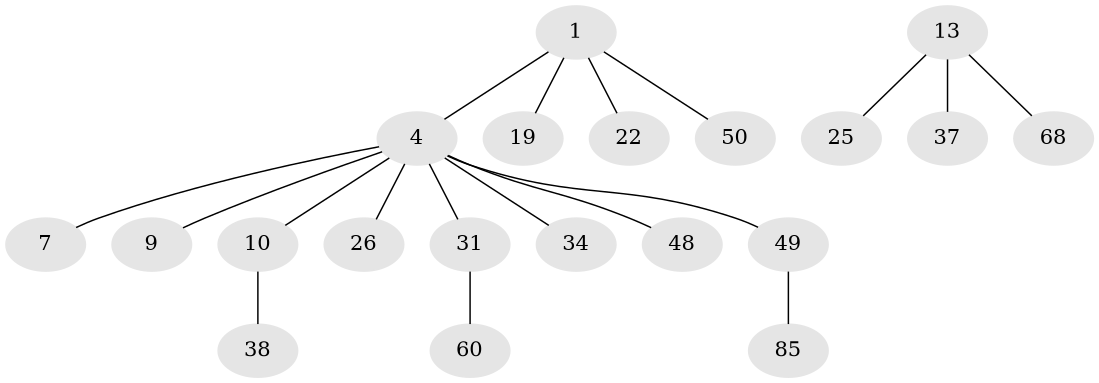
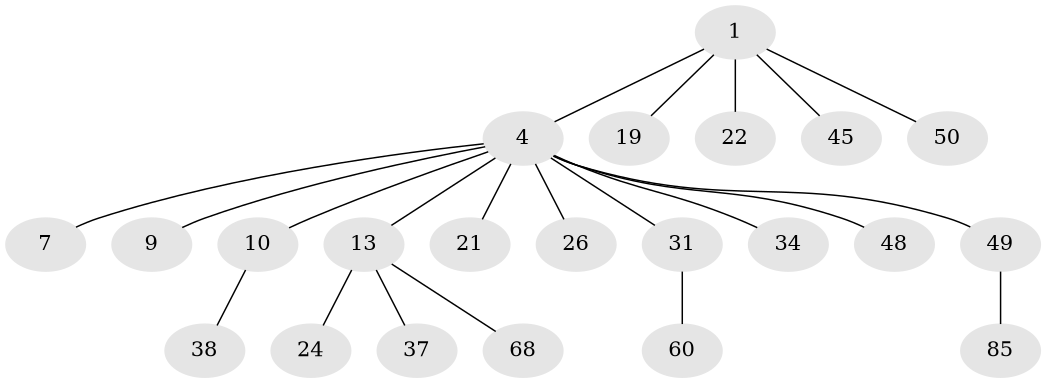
none -> (841, 139)
(841, 139) -> (311, 351)
none -> (443, 192)
none -> (470, 245)
